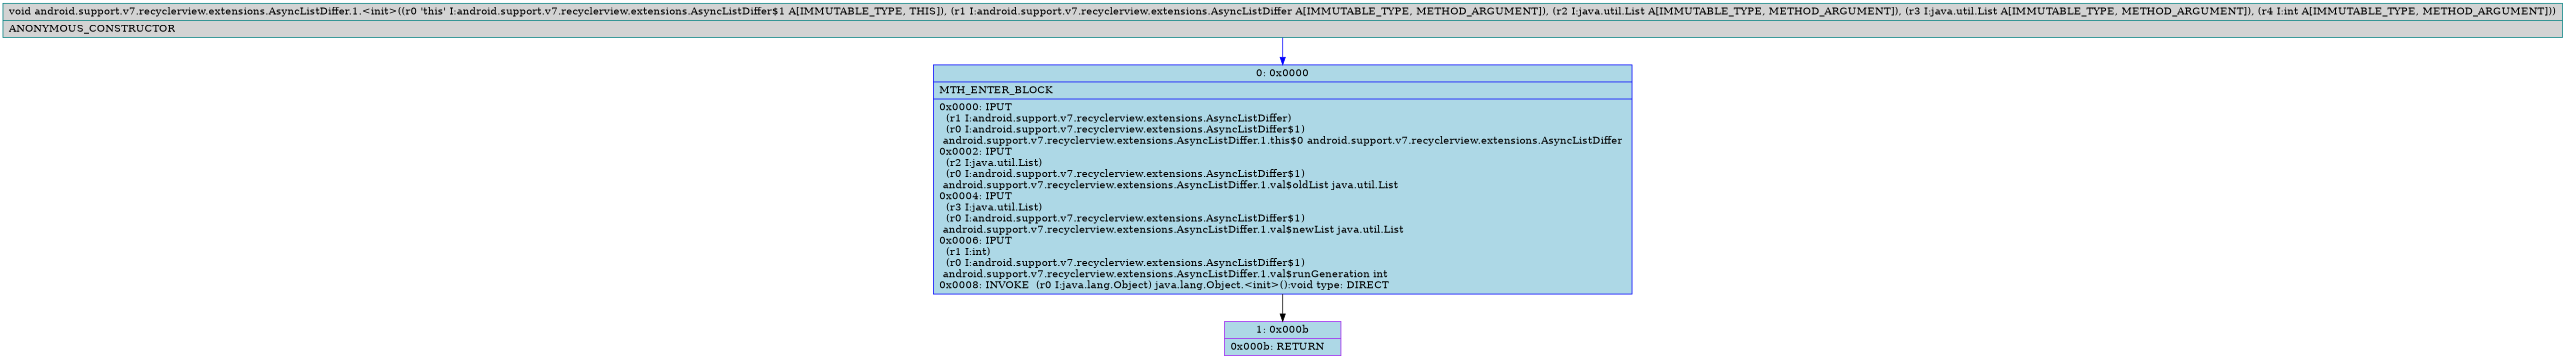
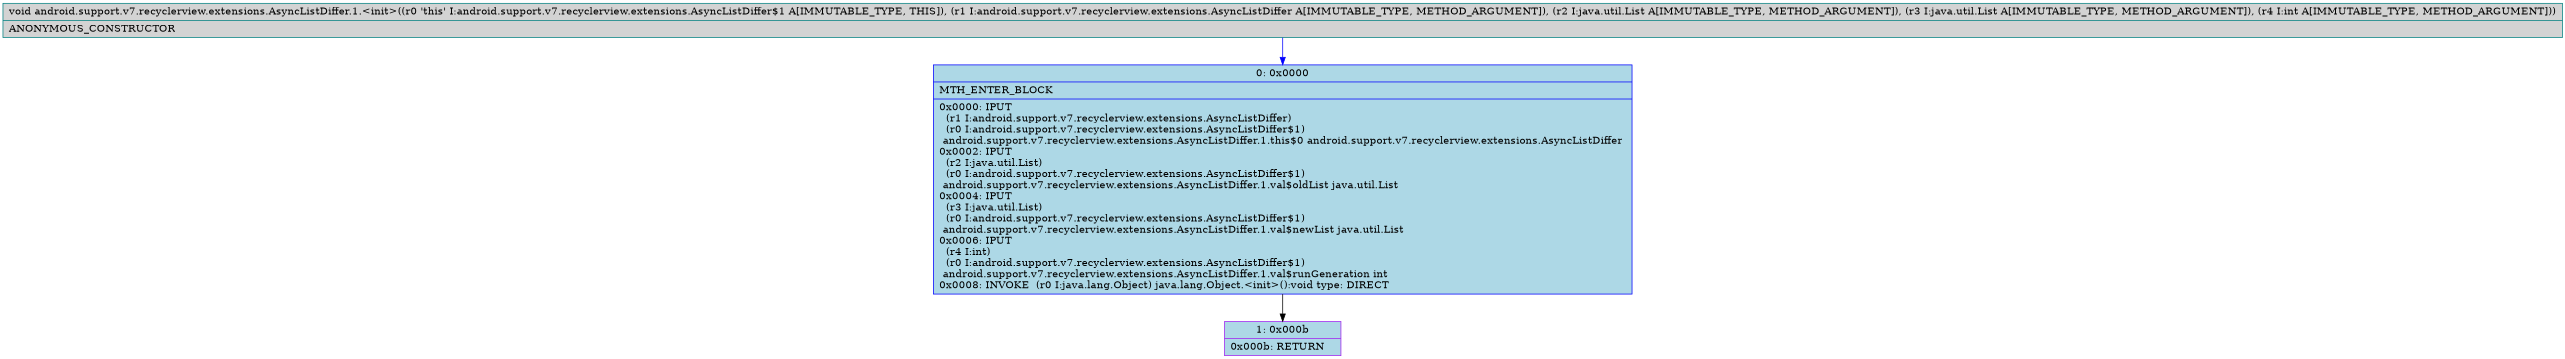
(965, 252) -> (965, 252)
